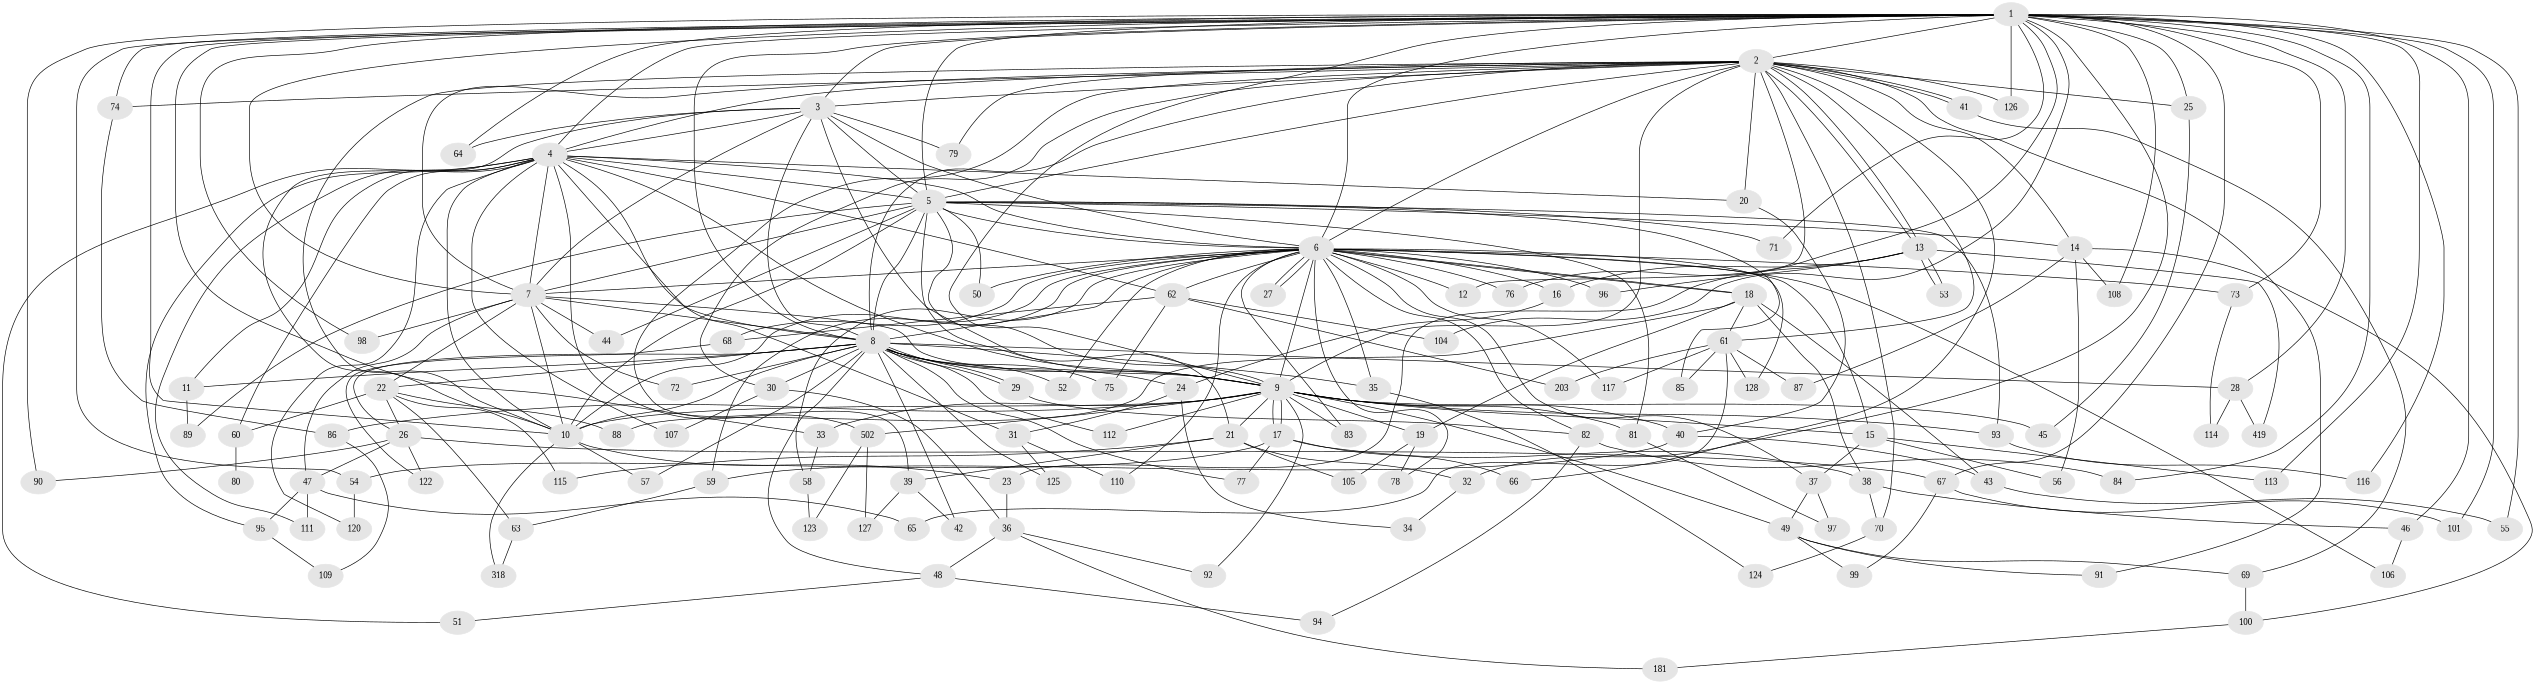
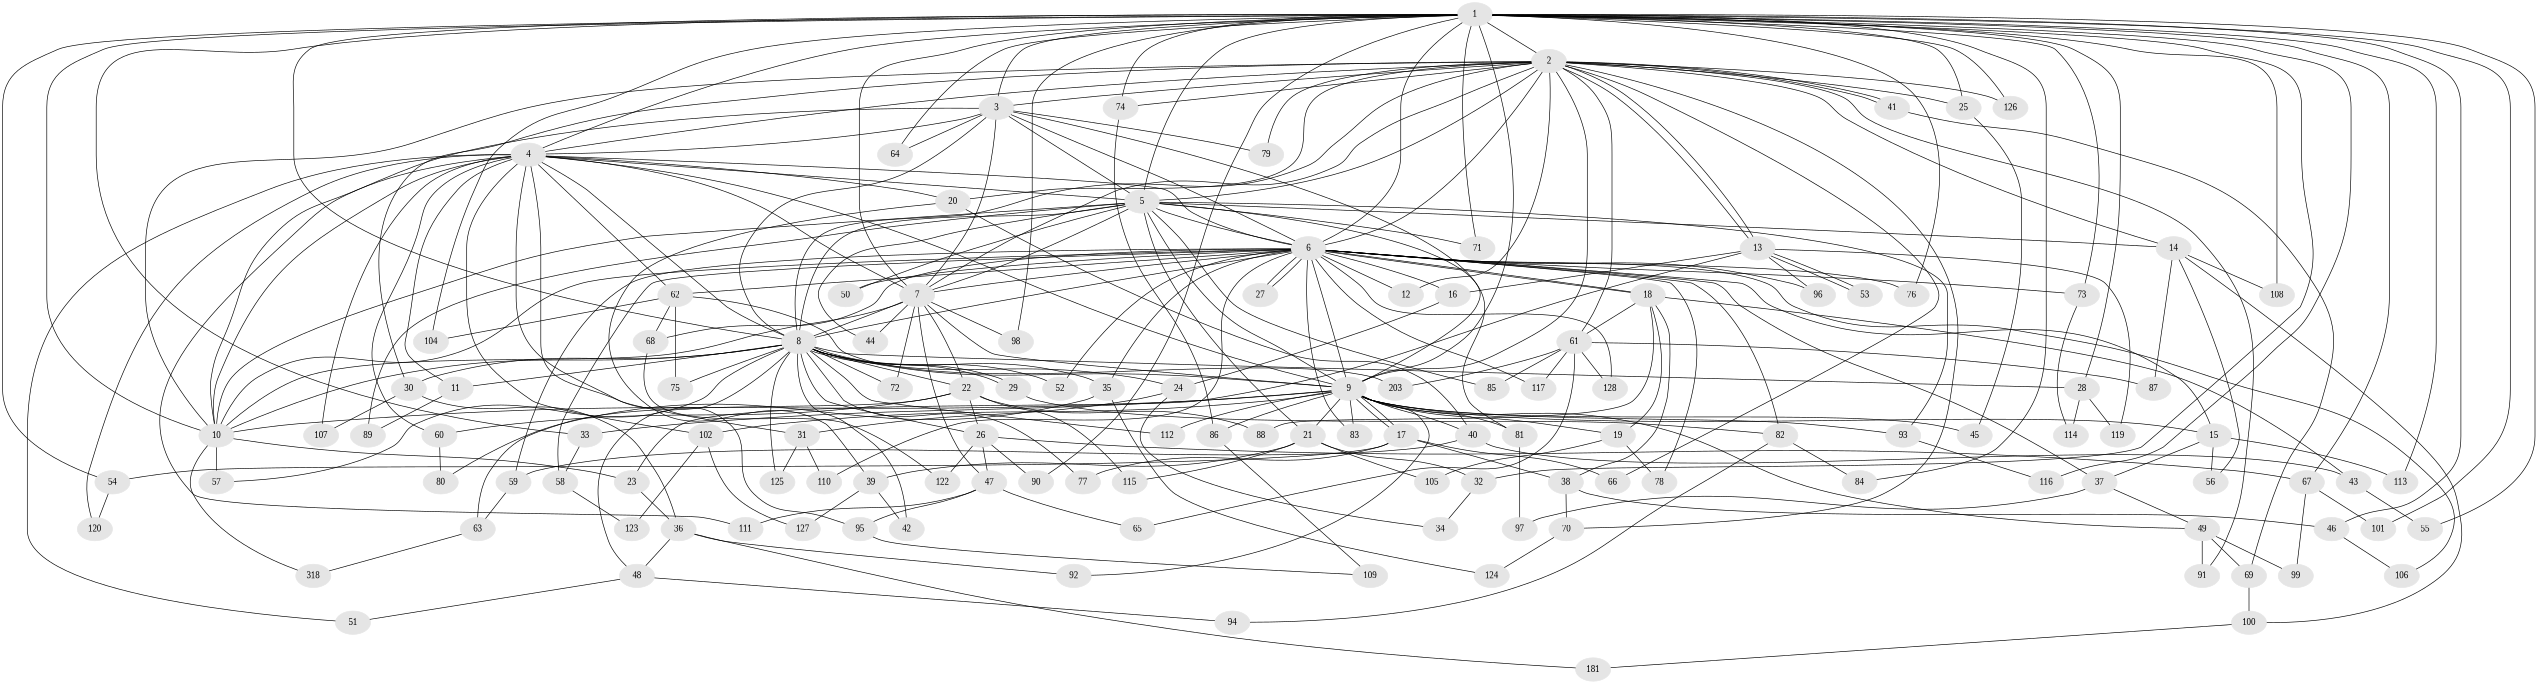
(989, 161) -> (622, 296)
none -> (768, 407)
(868, 435) -> (706, 435)
(2259, 435) -> (2118, 435)
